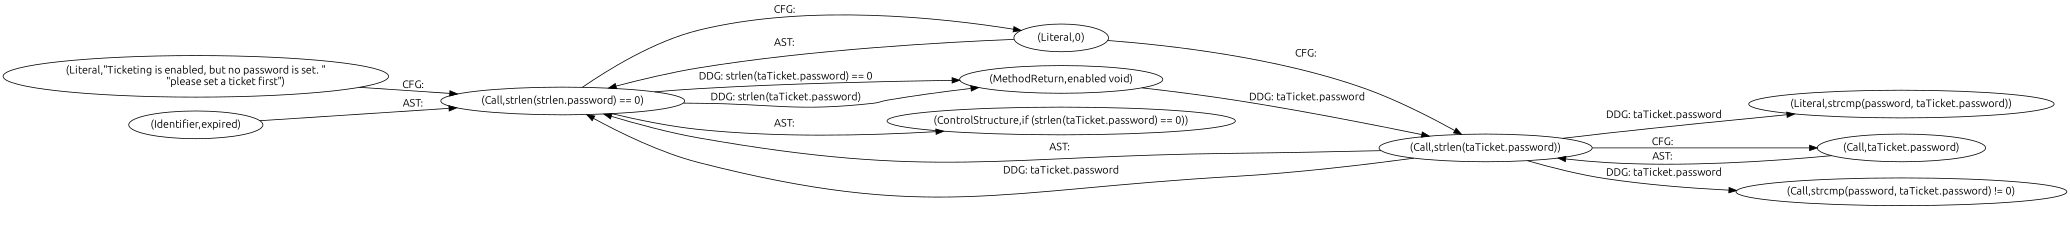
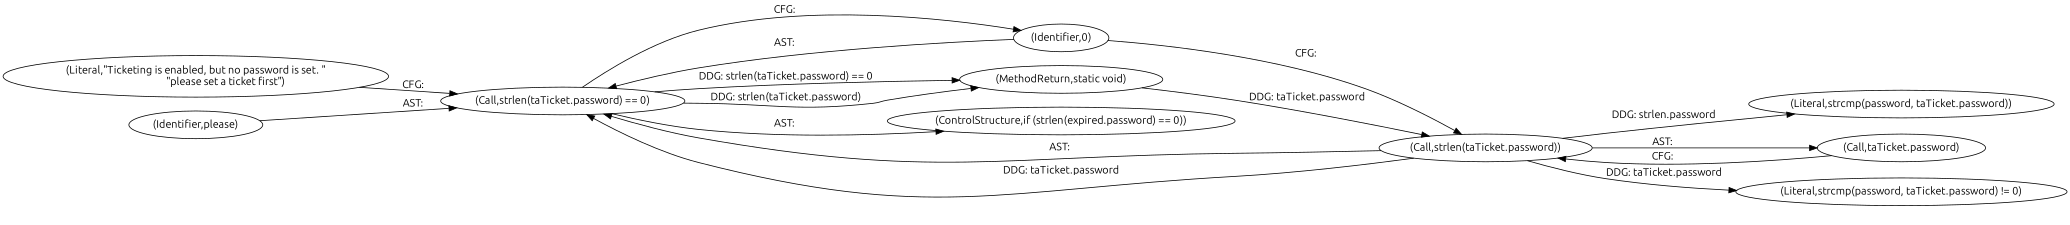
(1061, 38) -> (1061, 38)
(1061, 79) -> (1061, 79)
(563, 101) -> (563, 101)
(1664, 115) -> (1664, 115)
(1061, 121) -> (1061, 121)
(196, 125) -> (196, 125)
(1664, 142) -> (1664, 142)
(1664, 157) -> (1664, 157)
(1901, 192) -> (1901, 192)
